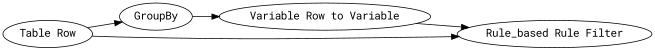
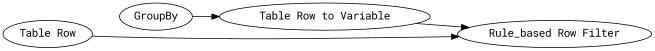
(325, 17) -> (325, 17)
(101, 25) -> none
(555, 34) -> (555, 34)
